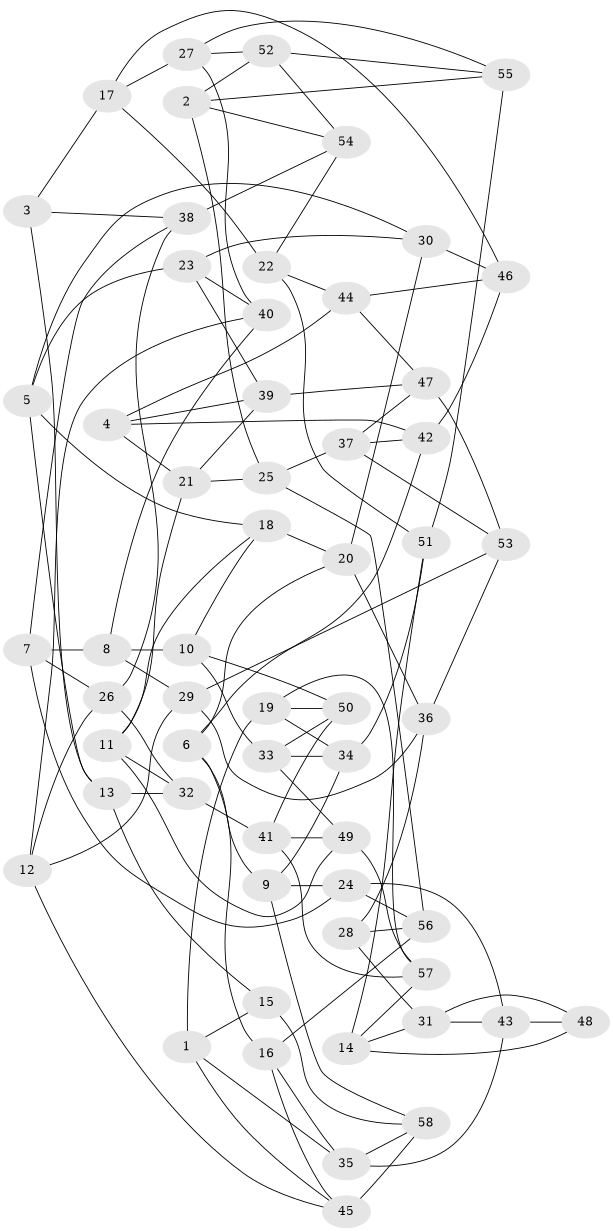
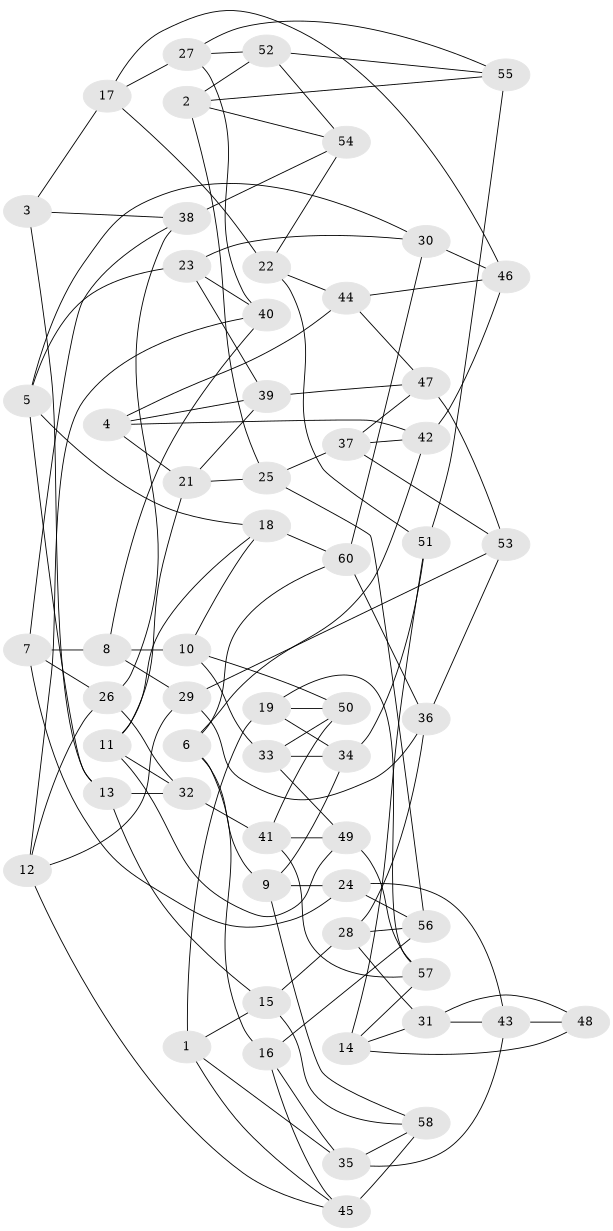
(346, 560) -> (346, 560)
none -> (307, 968)
